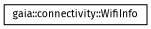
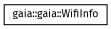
(76, 15) -> (56, 15)
